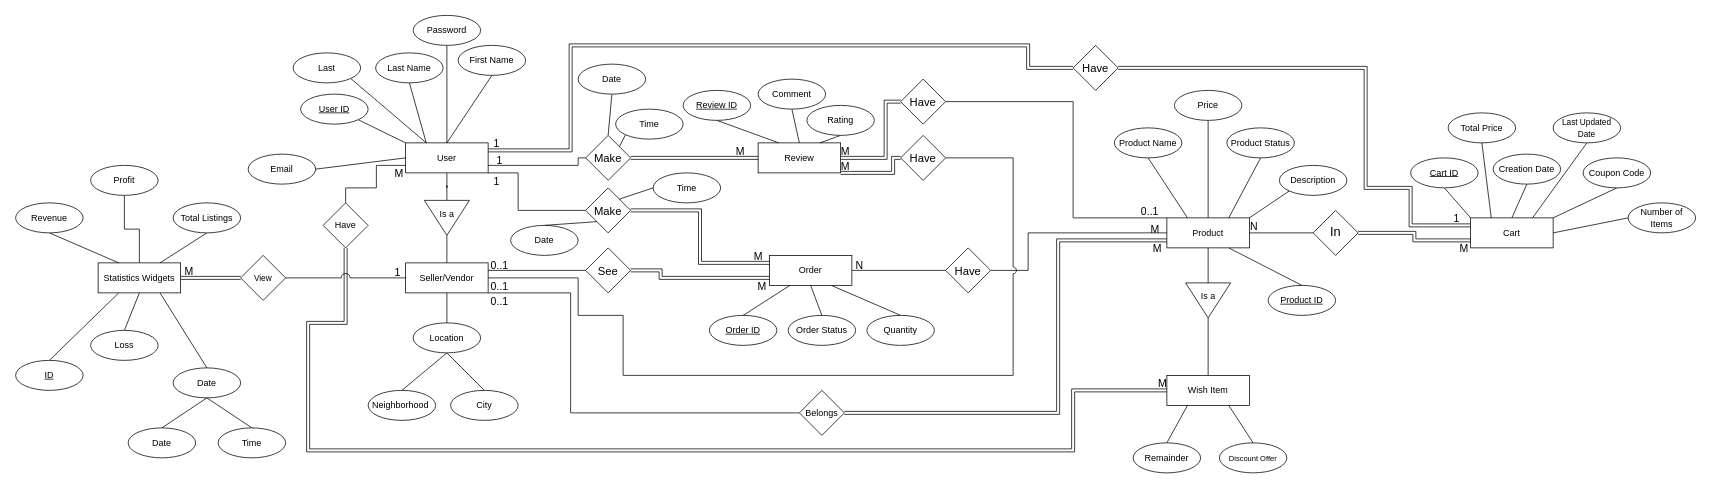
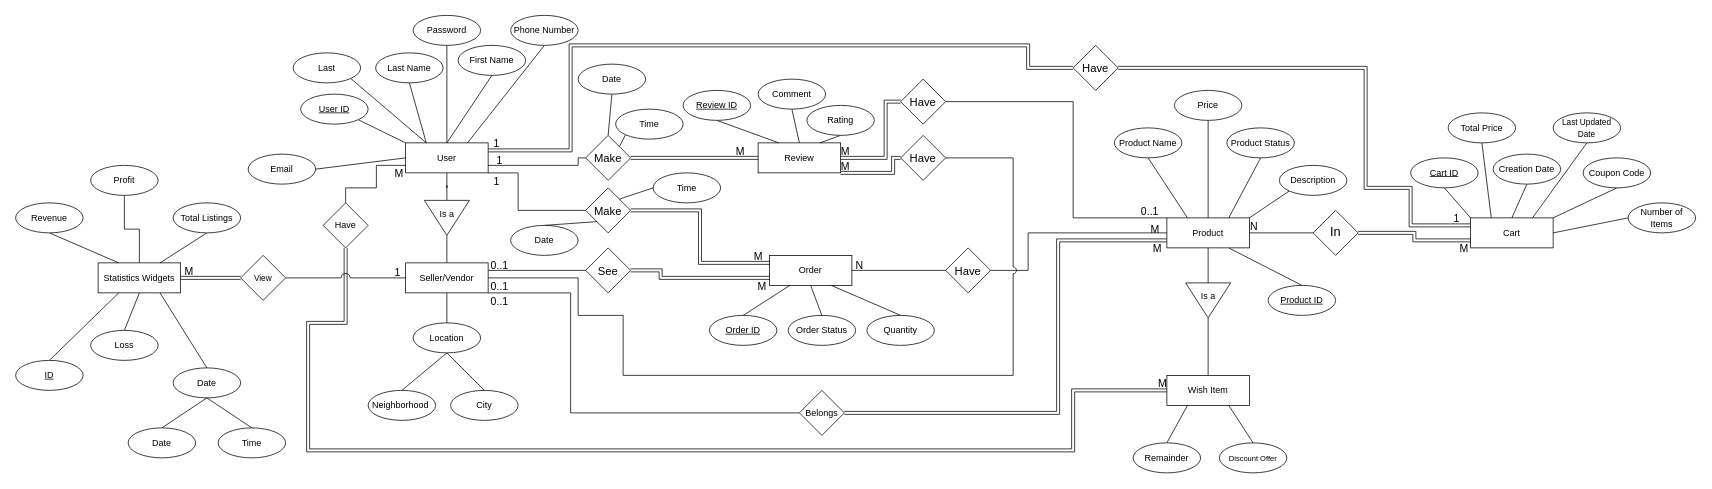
none -> (544, 30)
none -> (506, 94)
